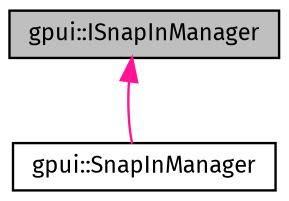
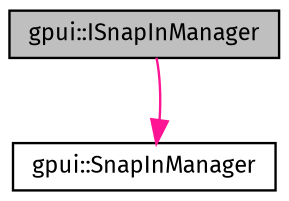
(129, 113) -> (160, 89)
